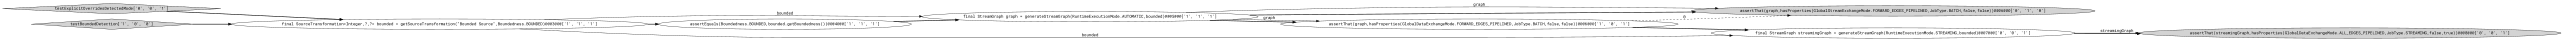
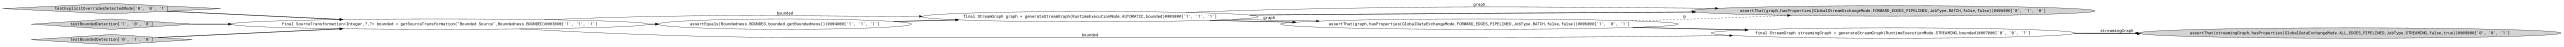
none -> (112, 40)
